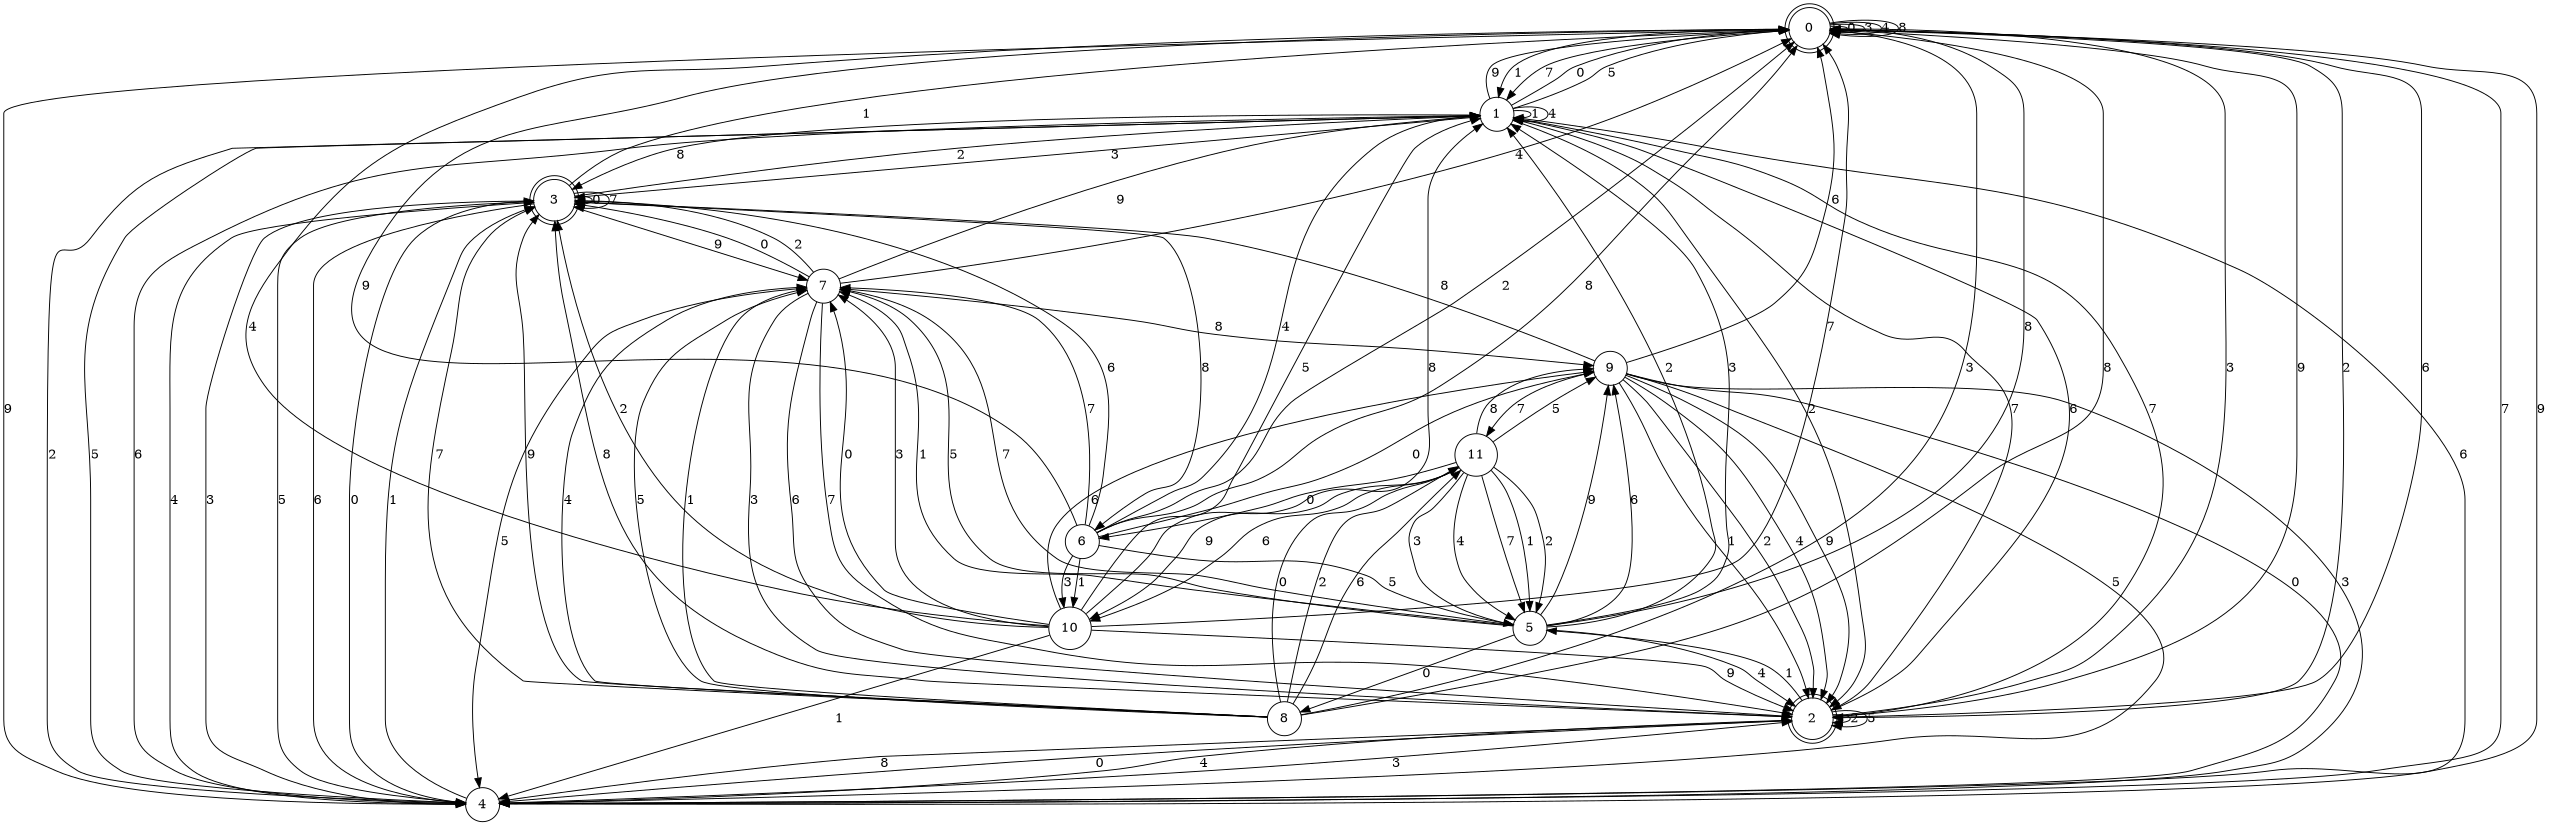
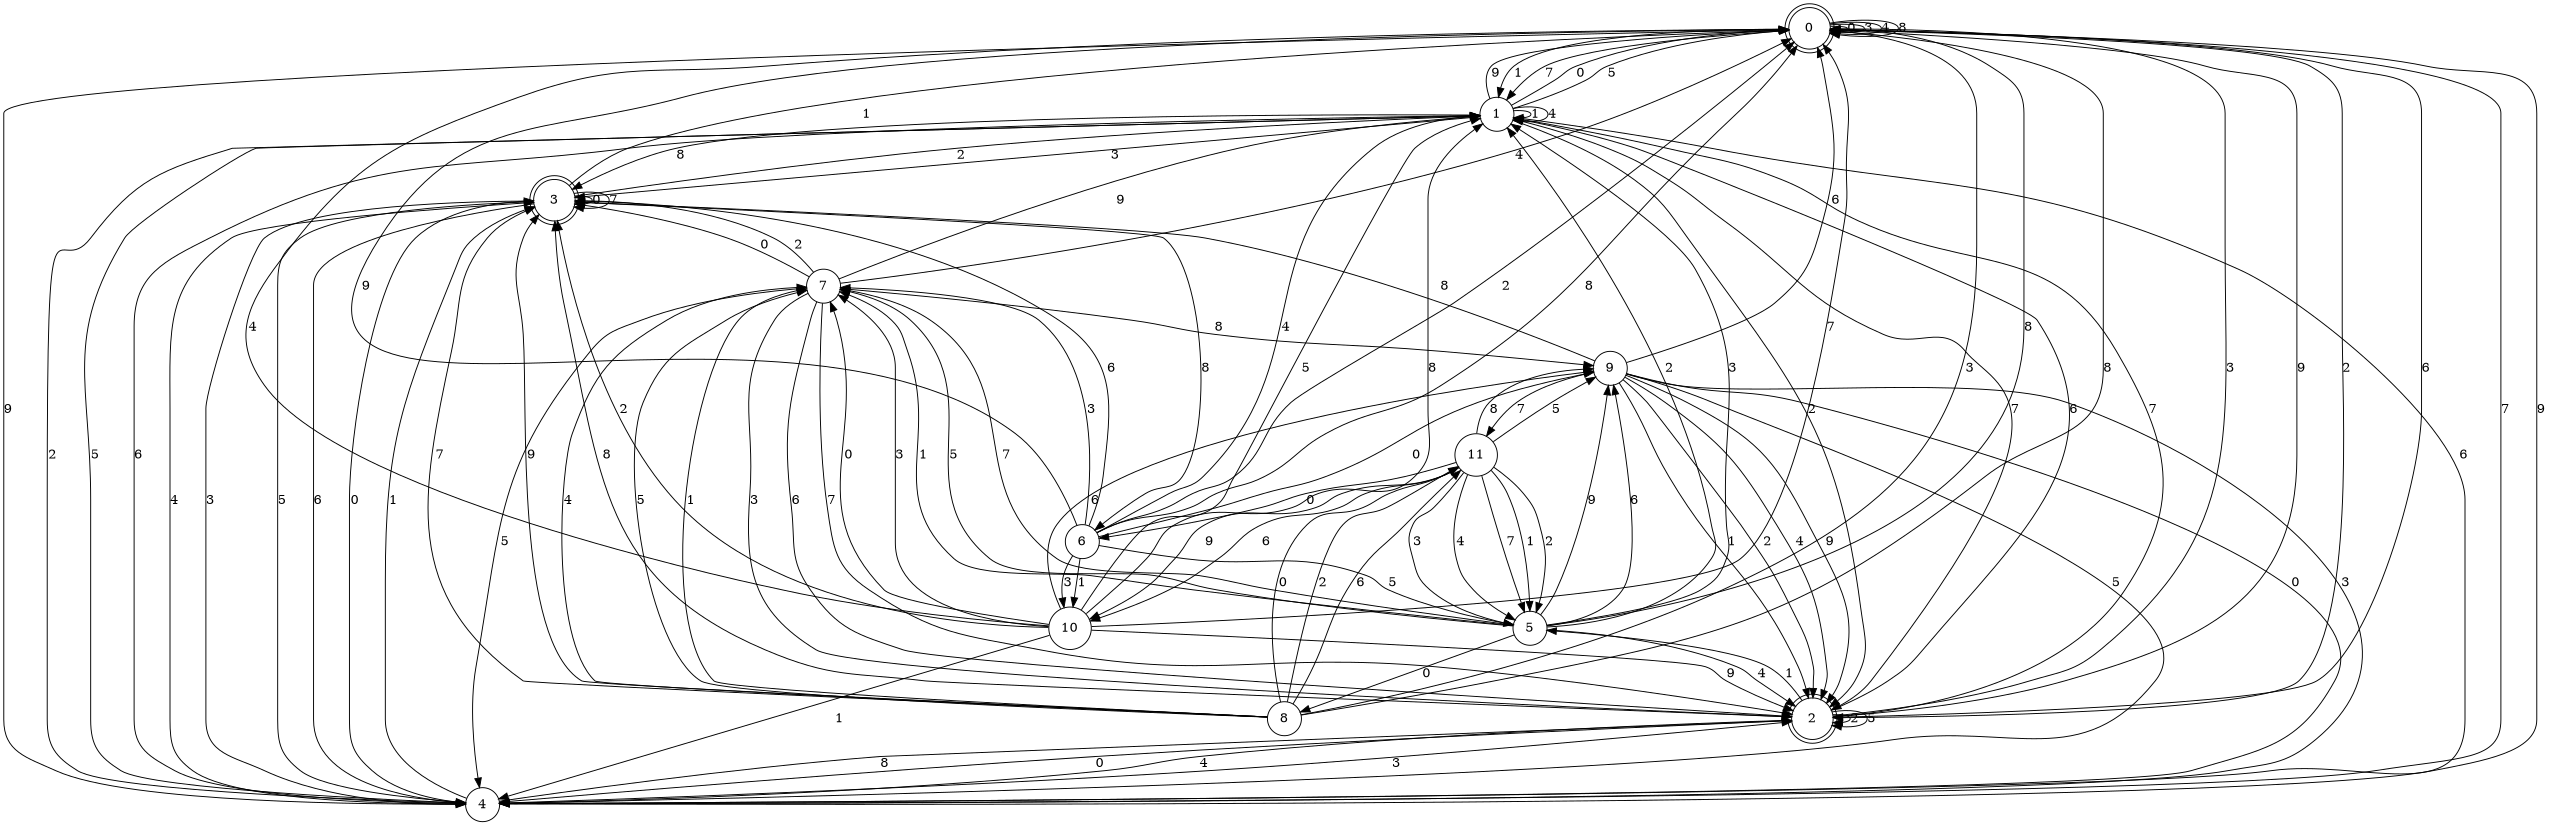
(686, 242) -> none
(1092, 409) -> (1092, 409)
